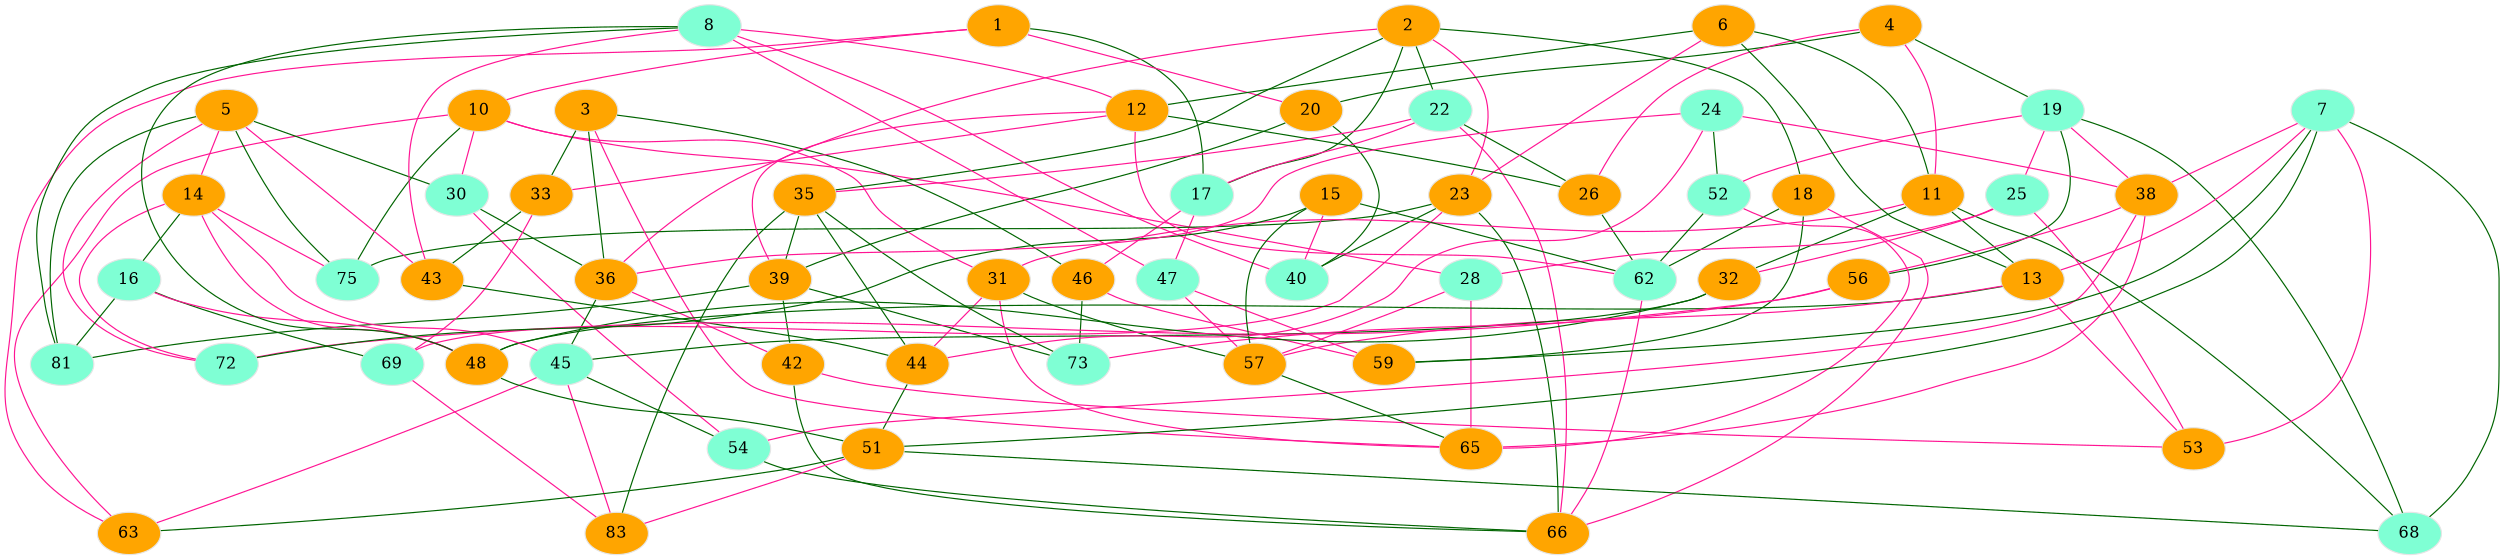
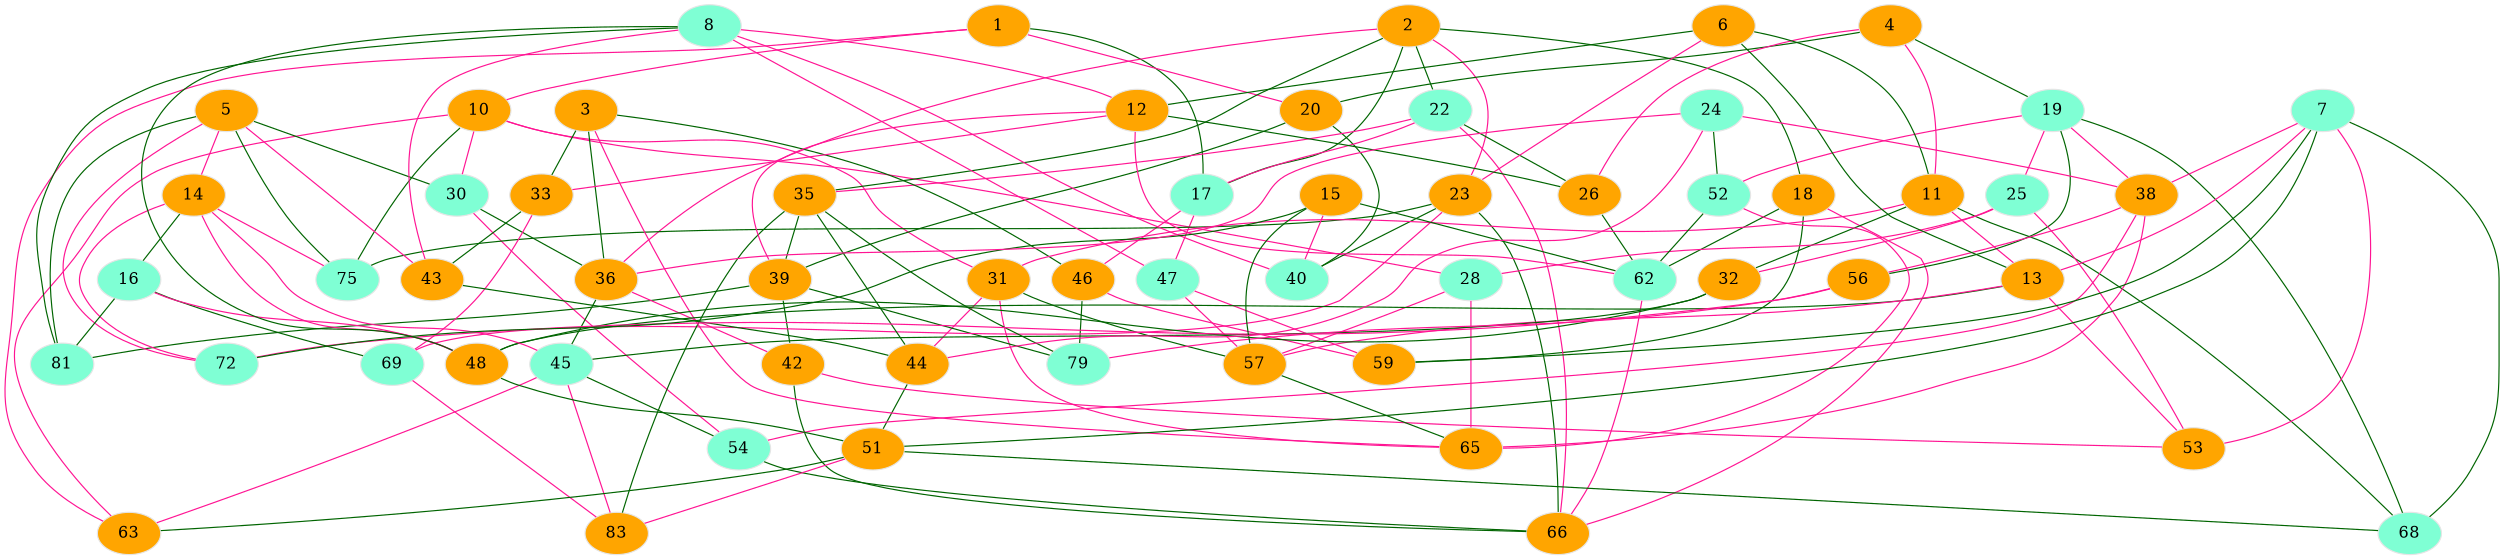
(1983, 237) -> (1983, 237)
(1078, 364) -> (1078, 364)
